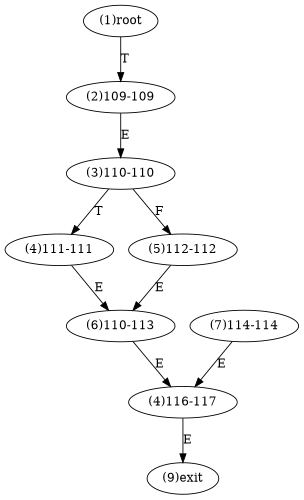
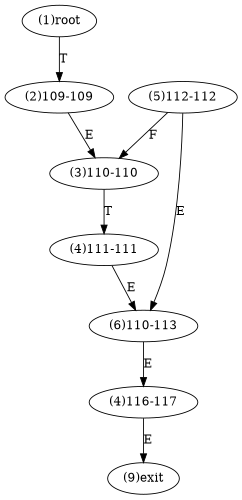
(149, 208) -> (147, 132)
(244, 326) -> none
